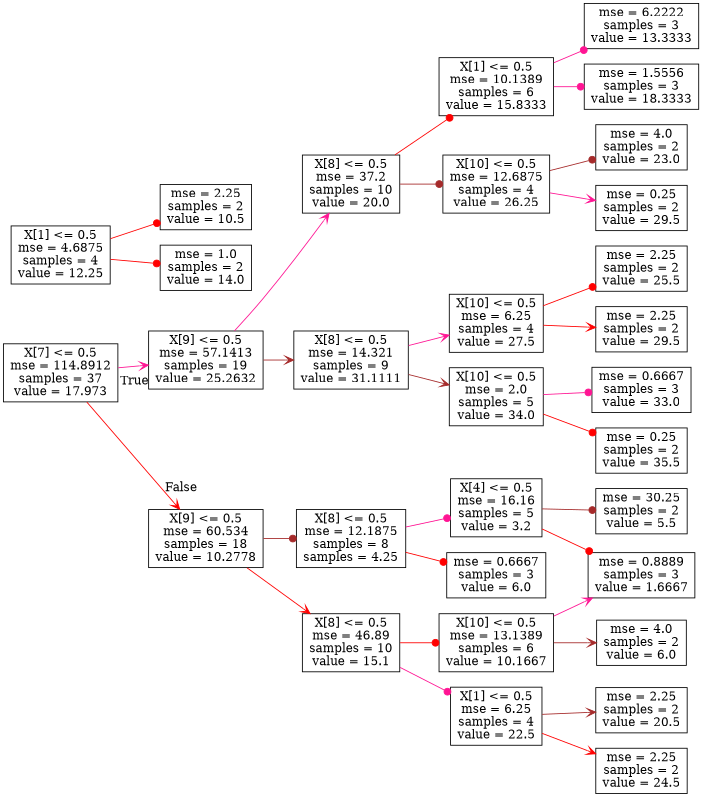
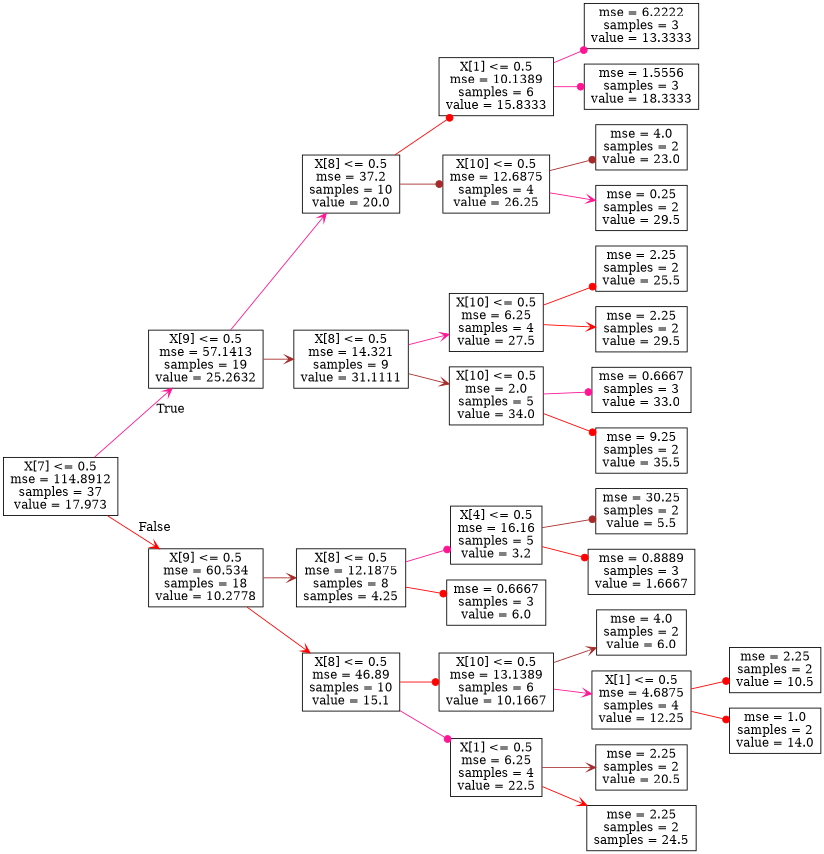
(641, 451) -> (641, 451)
(276, 539) -> (276, 578)
(569, 609) -> (568, 691)
(641, 771) -> (641, 828)
